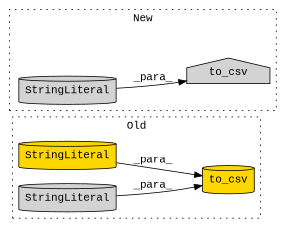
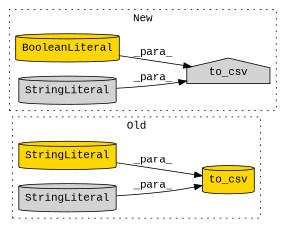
none -> (67, 48)
